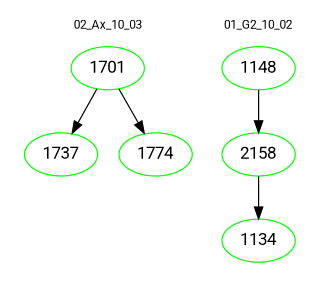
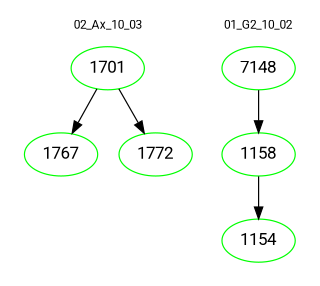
(259, 68) -> (259, 68)
(61, 154) -> (61, 154)
(156, 154) -> (156, 154)
(259, 154) -> (259, 154)
(259, 241) -> (259, 241)
